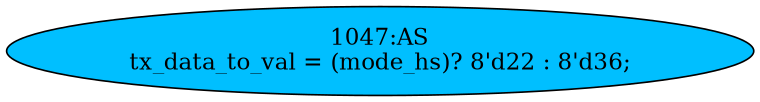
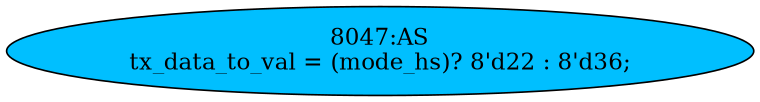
(380, 51) -> (380, 51)
